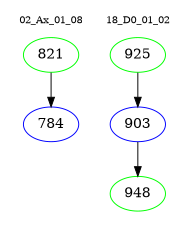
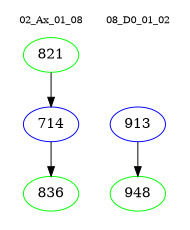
(138, 21) -> (138, 21)
(138, 55) -> none
(51, 124) -> (51, 124)
(138, 124) -> (138, 124)
none -> (51, 194)
